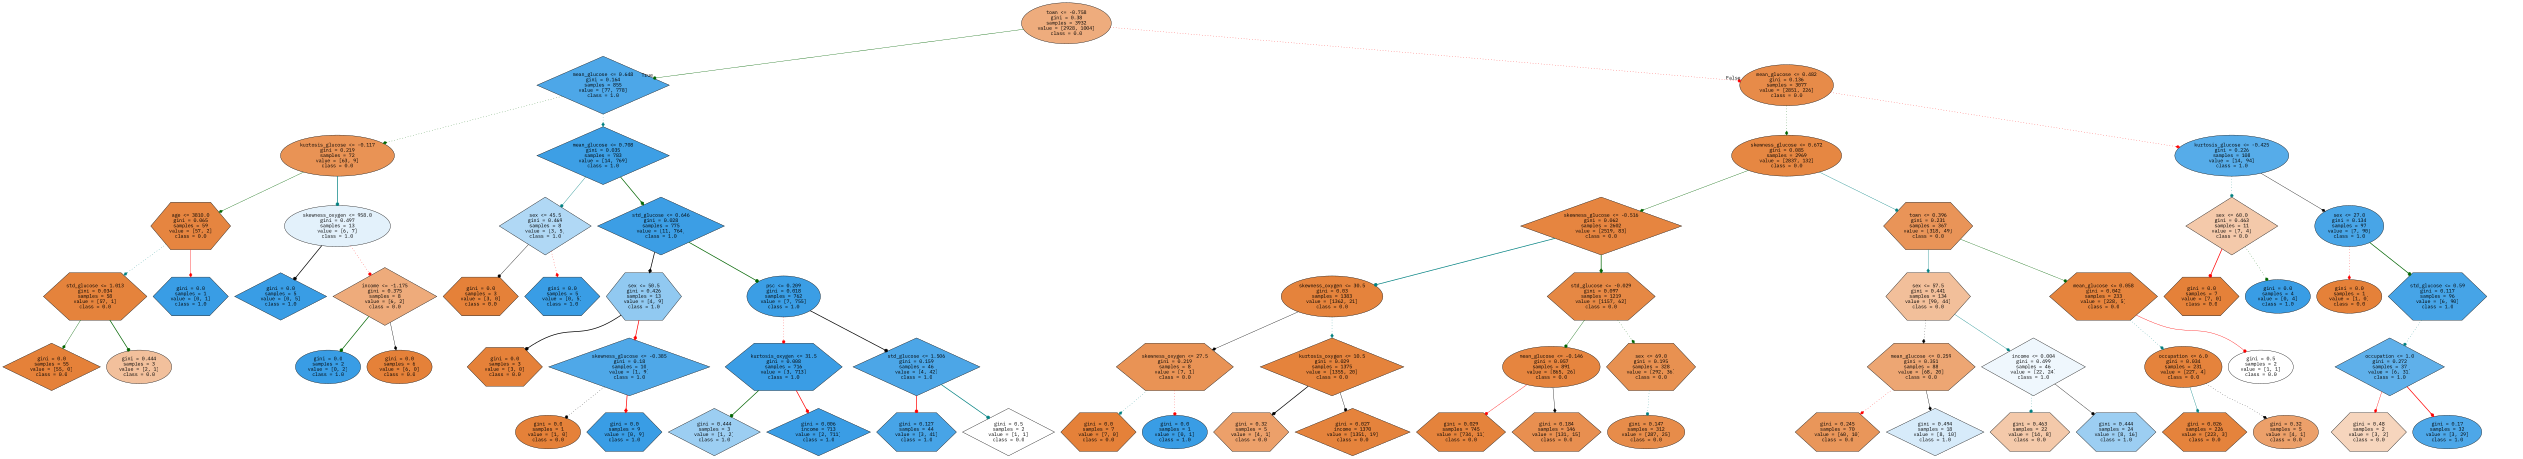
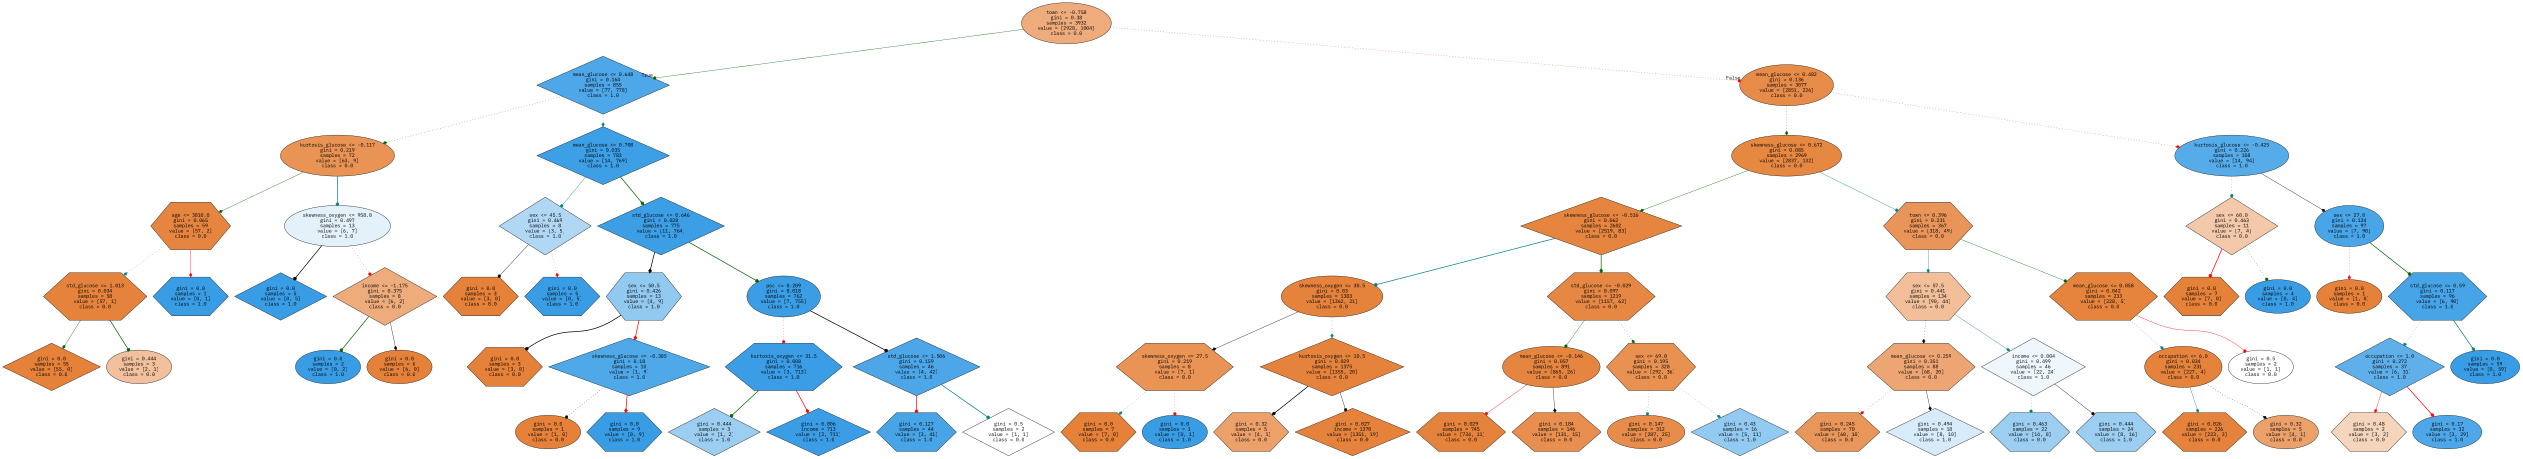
none -> (2485, 367)
none -> (1740, 432)
(2030, 432) -> (2030, 432)
